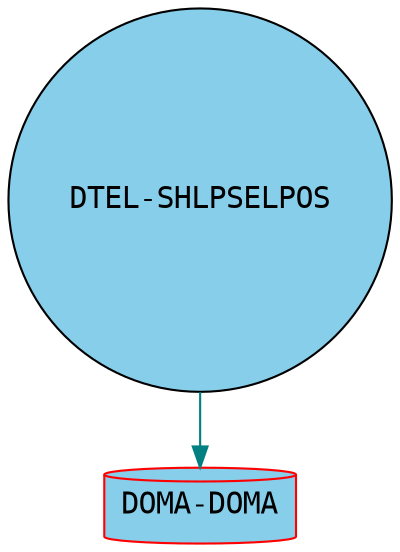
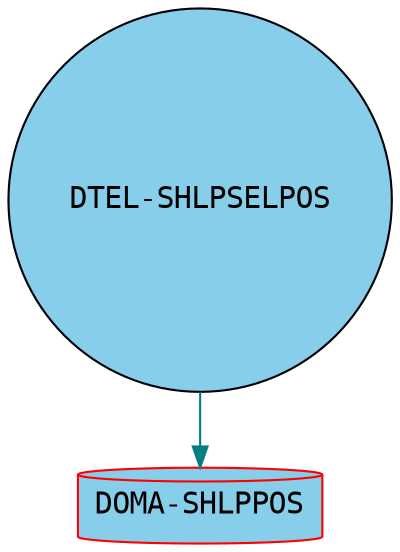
(200, 506) -> (200, 506)
